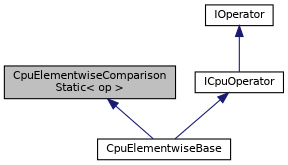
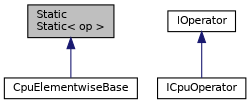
(90, 82) -> (71, 21)
(197, 120) -> none
